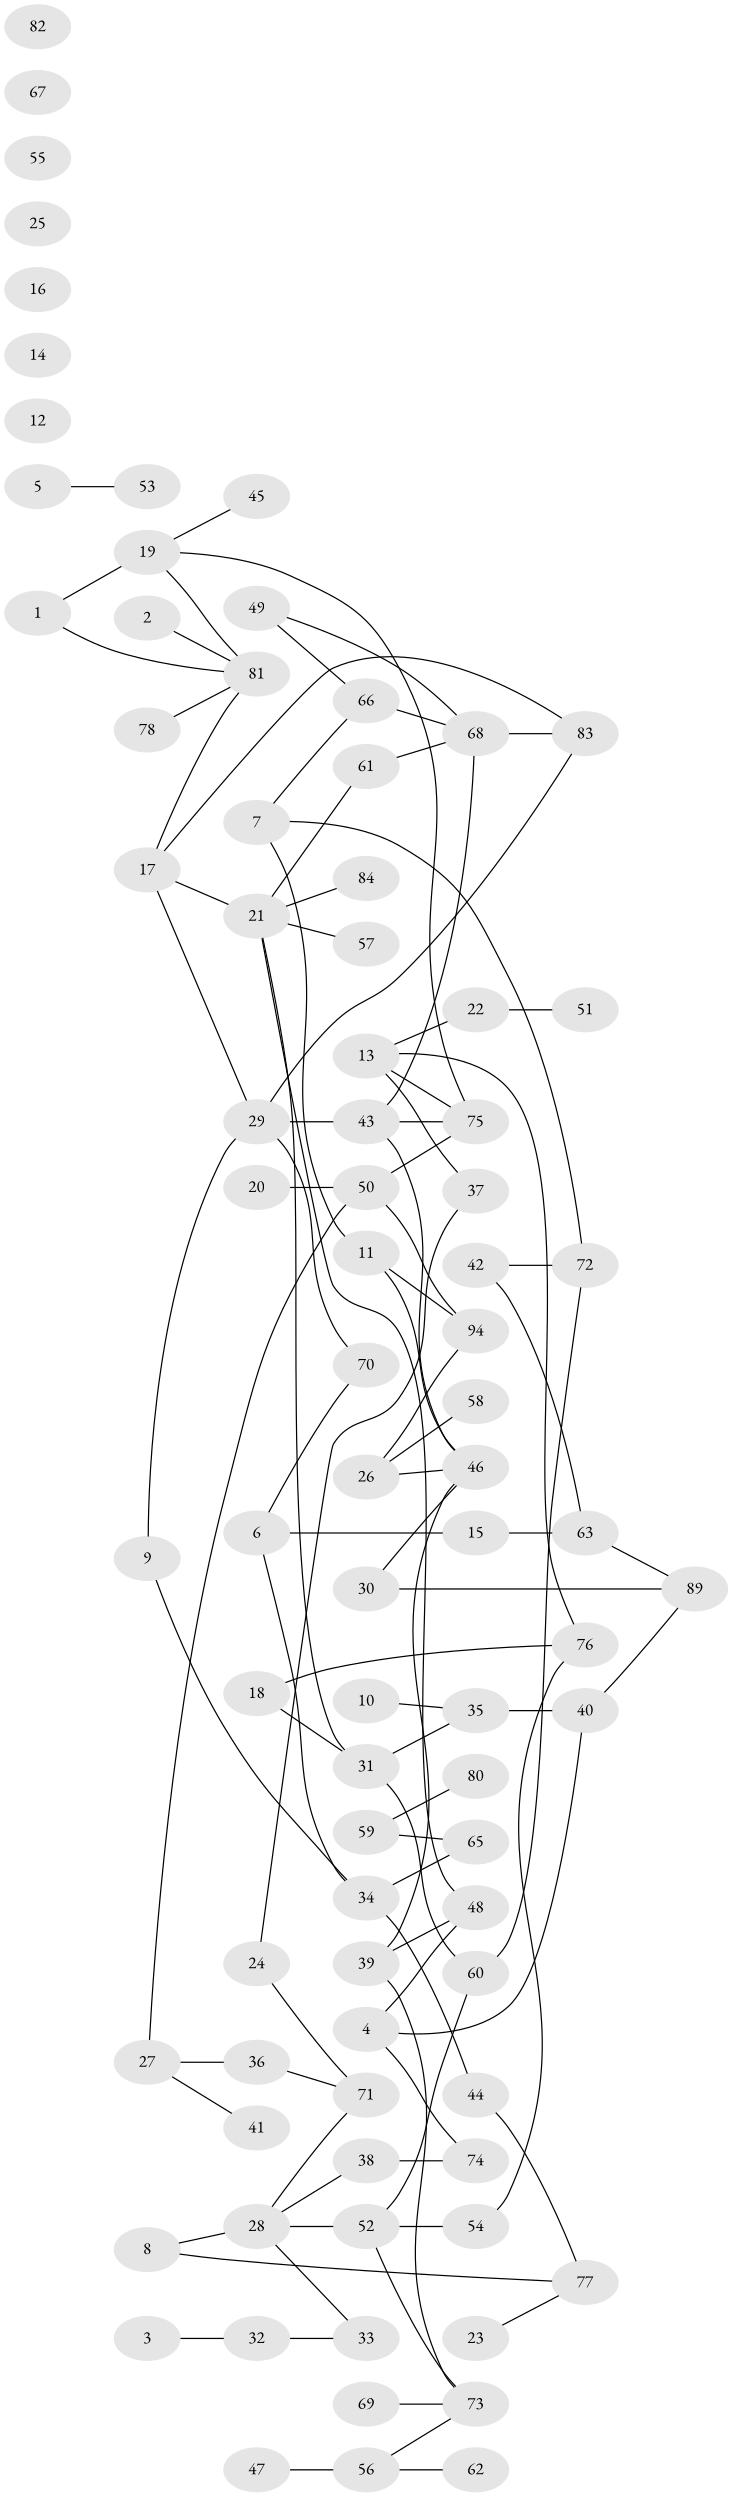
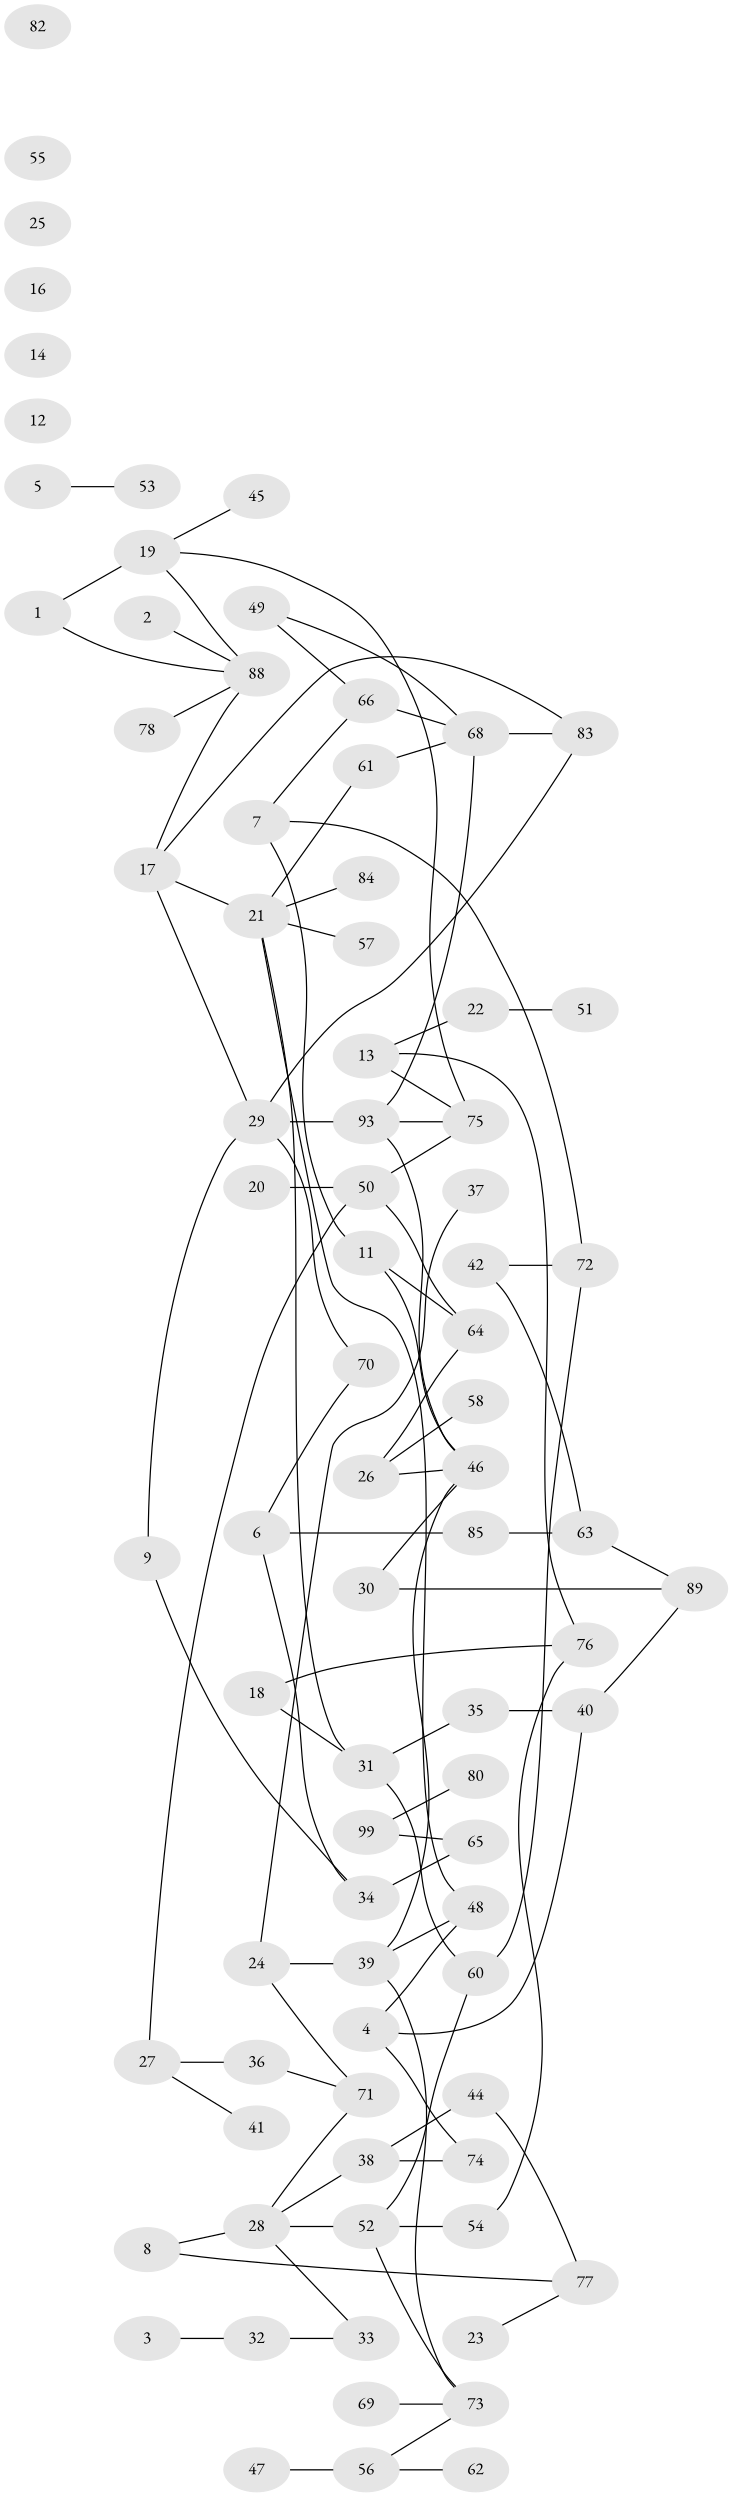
(38, 92) -> none
(257, 674) -> (257, 674)
(366, 1122) -> (366, 1122)
(427, 1131) -> none
(476, 1331) -> (476, 1331)
(476, 1533) -> (476, 1533)
(366, 1701) -> none
(366, 1832) -> (366, 1832)
none -> (312, 1964)
(433, 1991) -> (417, 2131)
